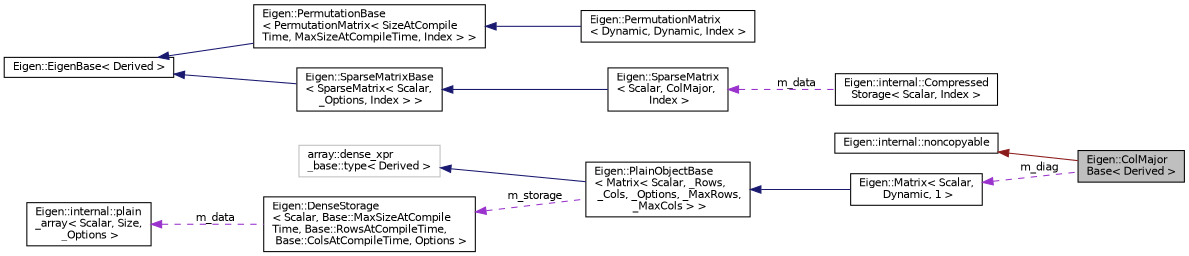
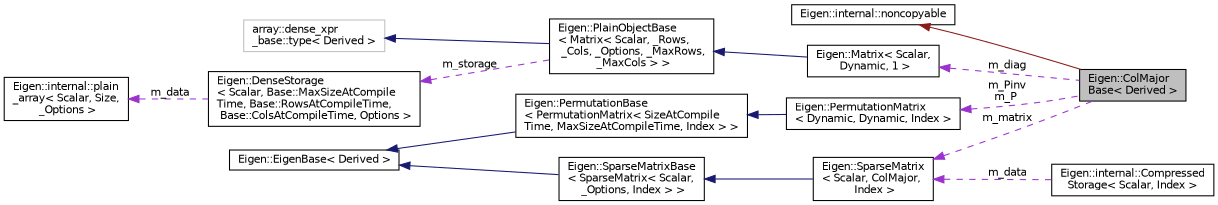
none -> (1025, 104)
none -> (1018, 129)
